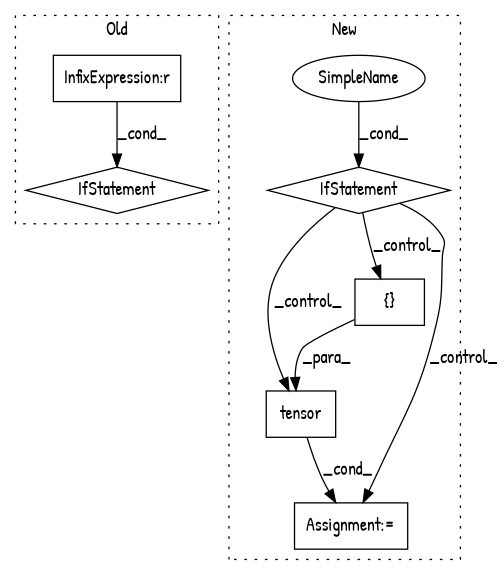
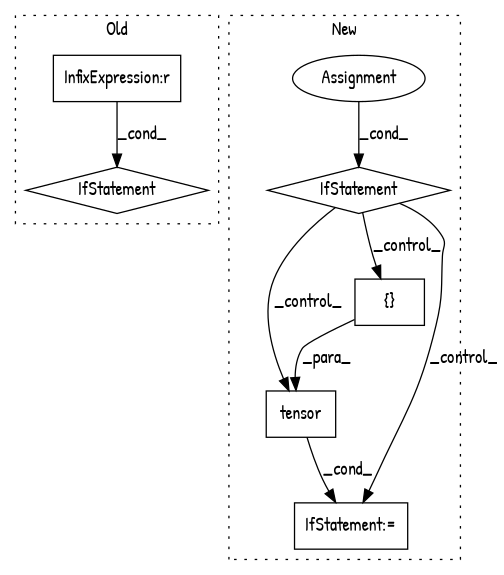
(359, 78) -> (359, 78)
(351, 526) -> (351, 526)
